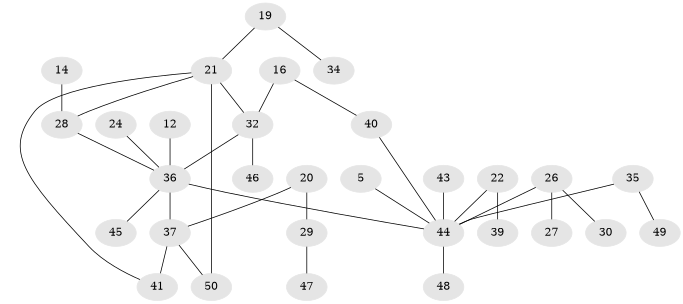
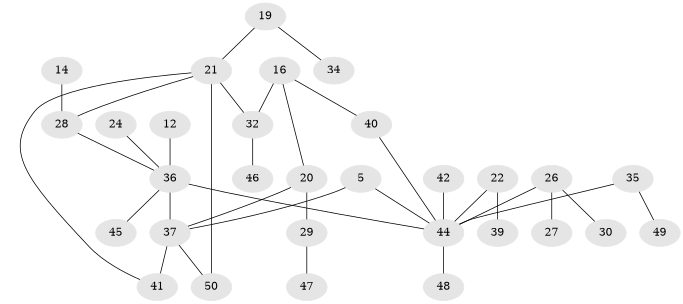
none -> (293, 125)
(217, 148) -> none
(444, 179) -> (444, 179)
none -> (268, 212)
